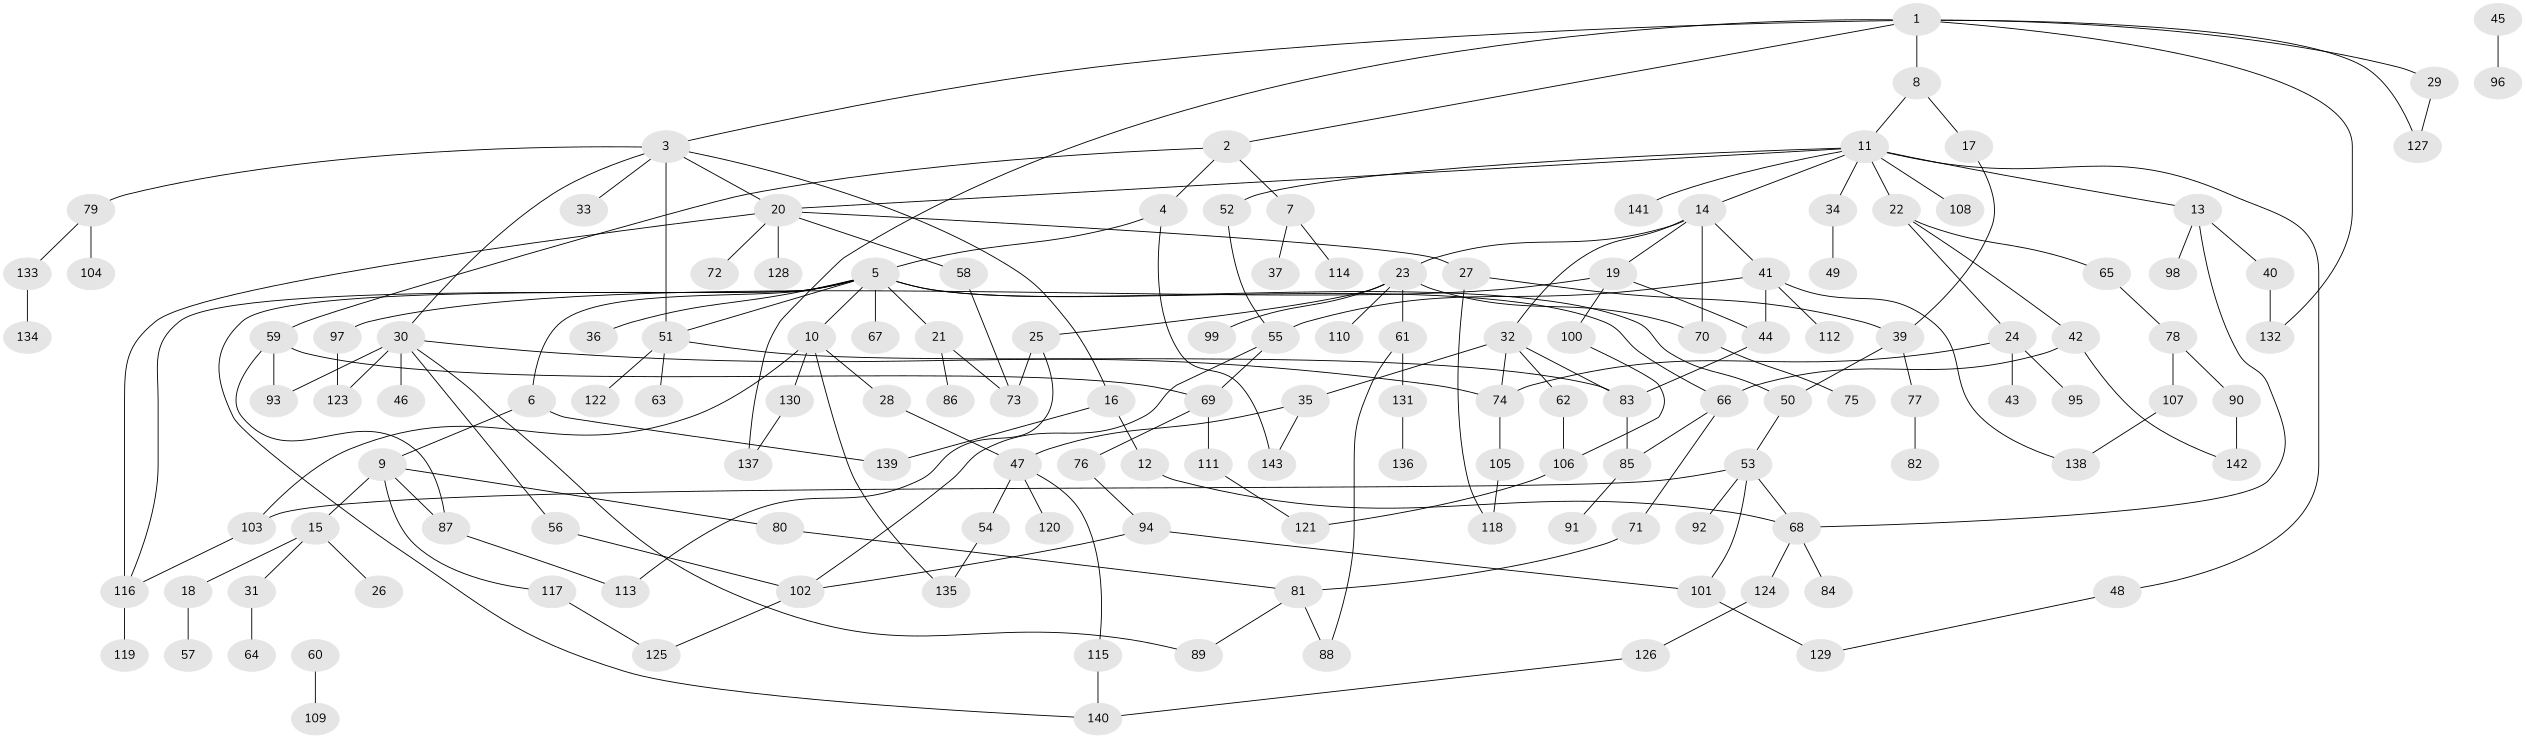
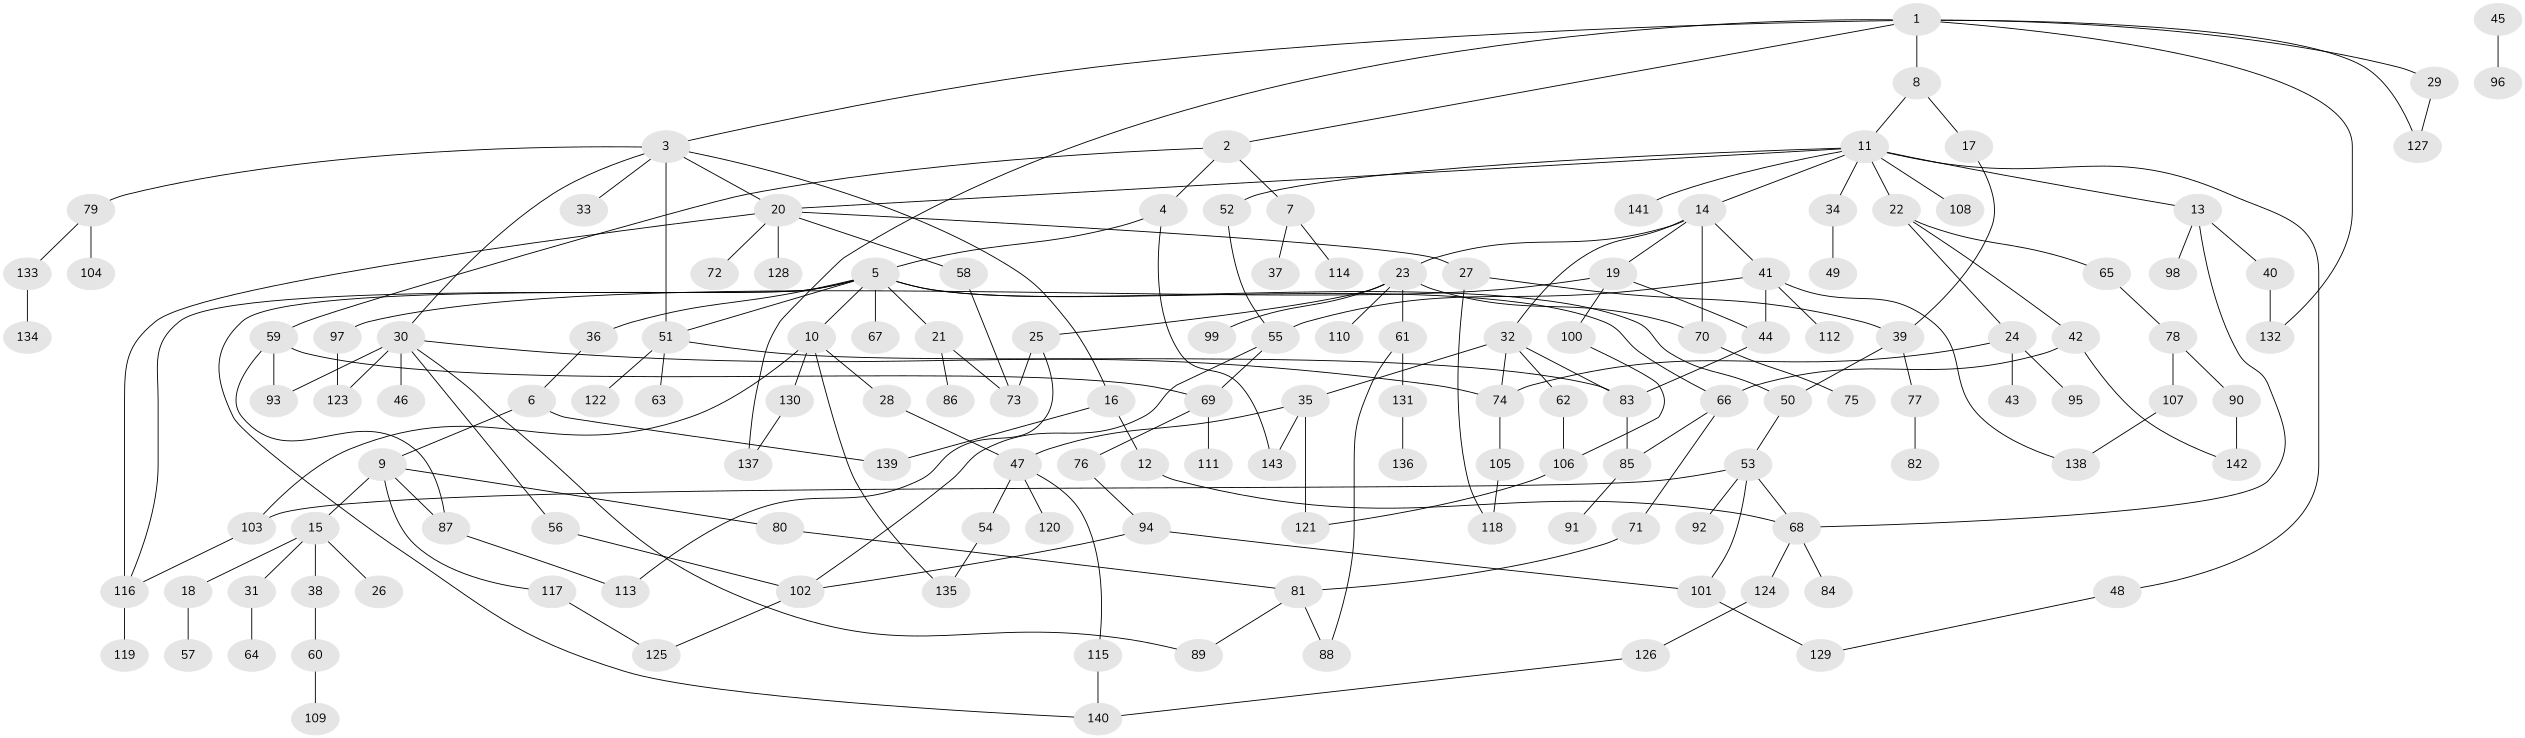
(634, 300) -> (563, 369)
(1270, 505) -> (1306, 465)
none -> (315, 592)
